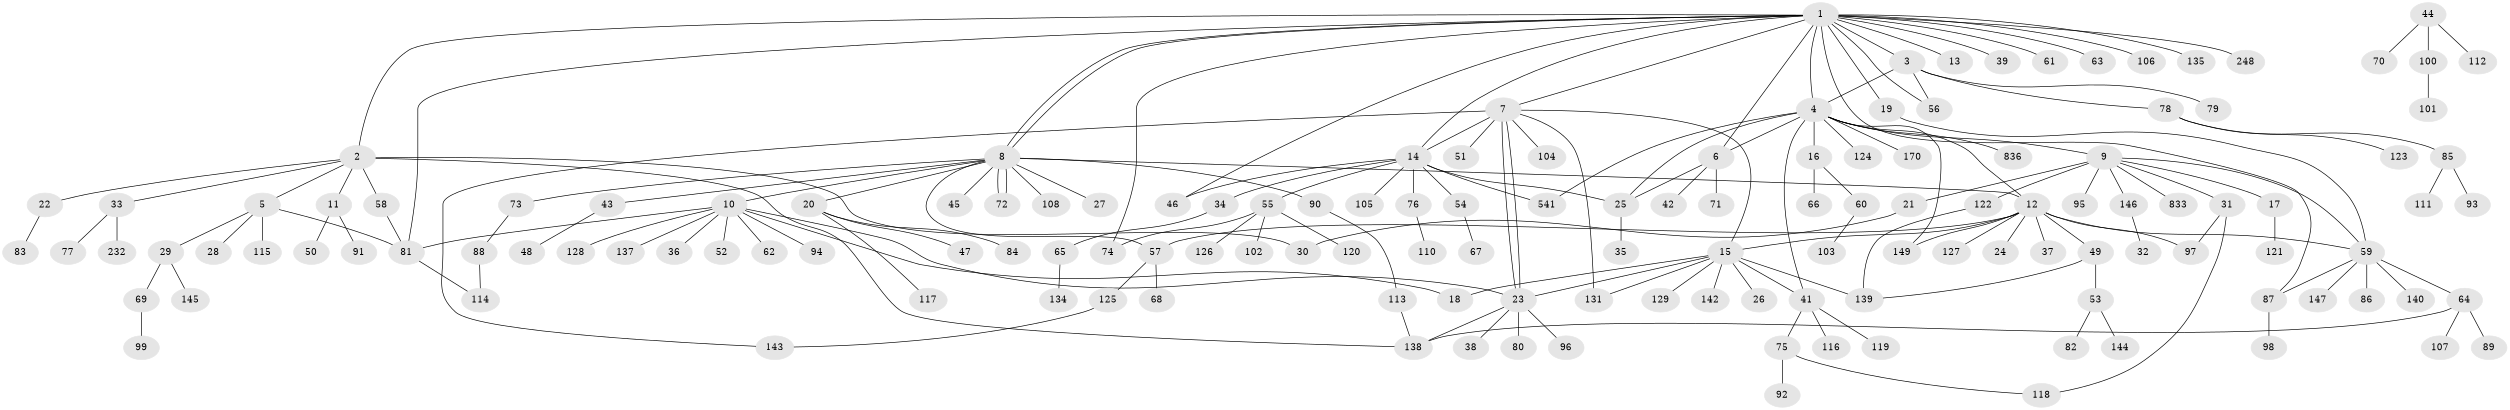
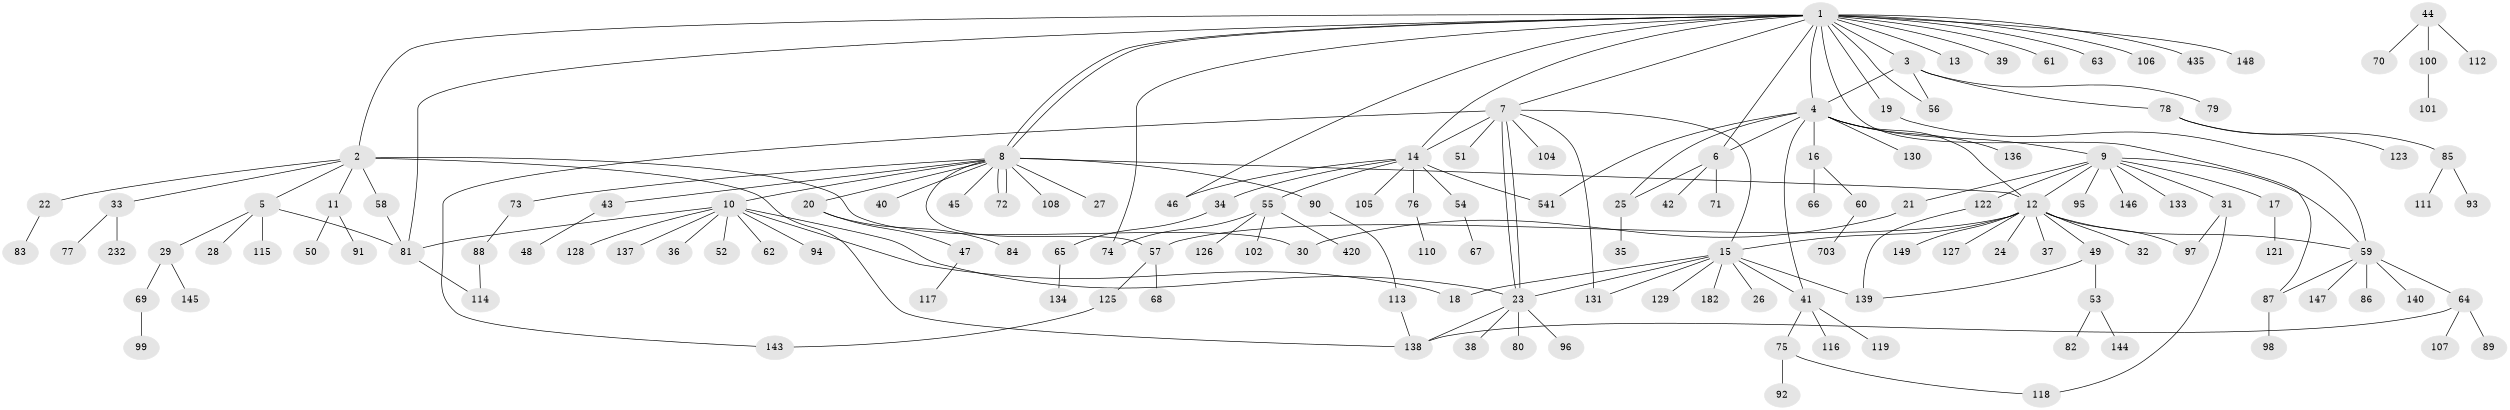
(2196, 62) -> (2196, 62)
(2246, 62) -> (2246, 62)
(1938, 145) -> none
(1863, 157) -> none
(1913, 157) -> (1913, 157)
(2013, 157) -> (2013, 157)
none -> (2068, 181)
(1520, 185) -> none
none -> (882, 205)
(2178, 205) -> (2178, 205)
(2136, 228) -> (2092, 230)
(865, 243) -> (947, 276)
(1352, 253) -> (1352, 253)
(1827, 253) -> (1827, 253)
(1710, 300) -> (1710, 300)
